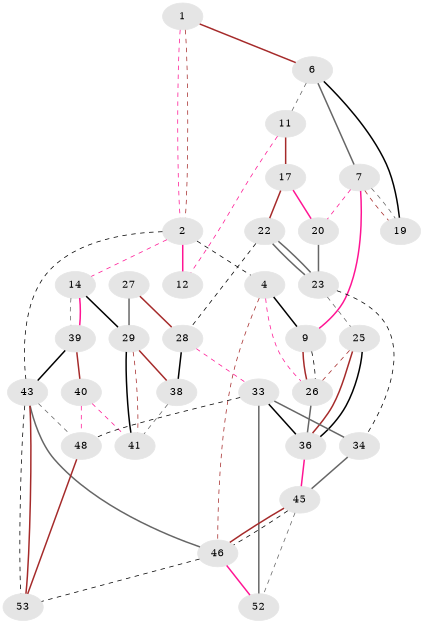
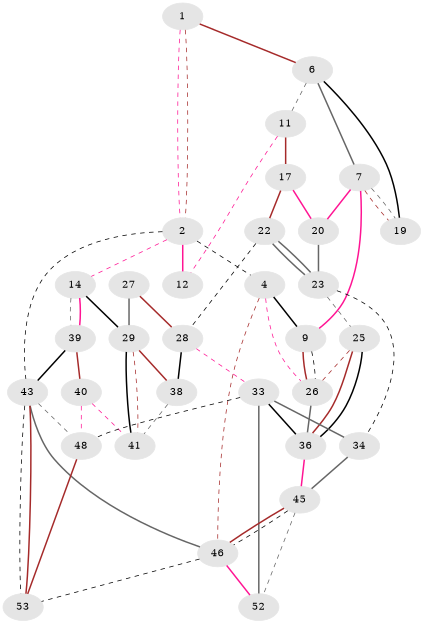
(339, 204) -> (339, 204)
